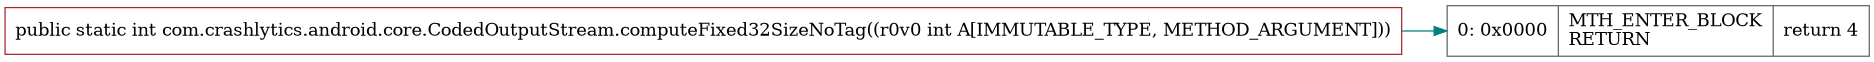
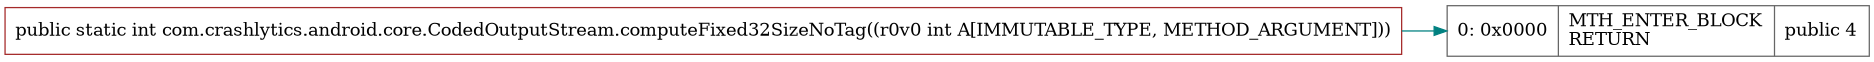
(1821, 30) -> (1821, 30)
